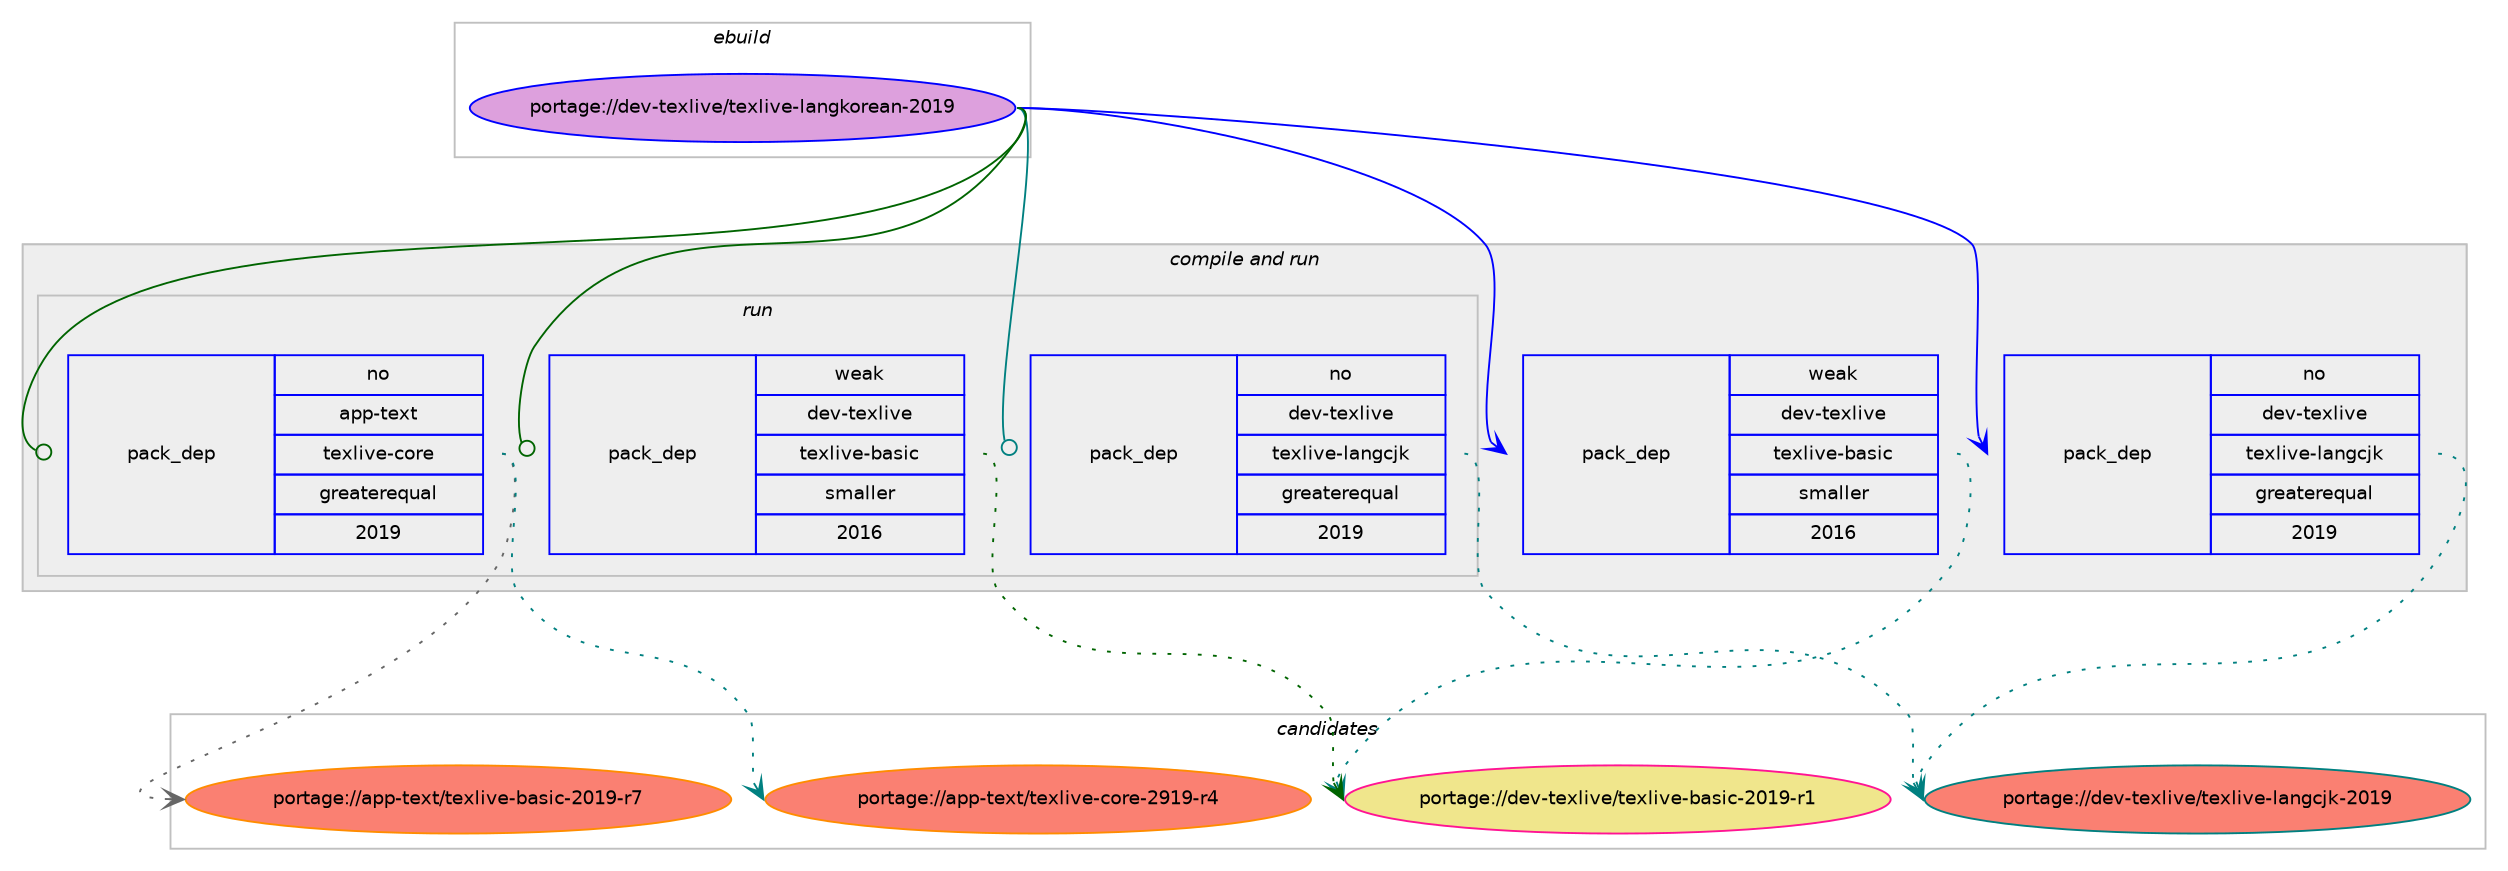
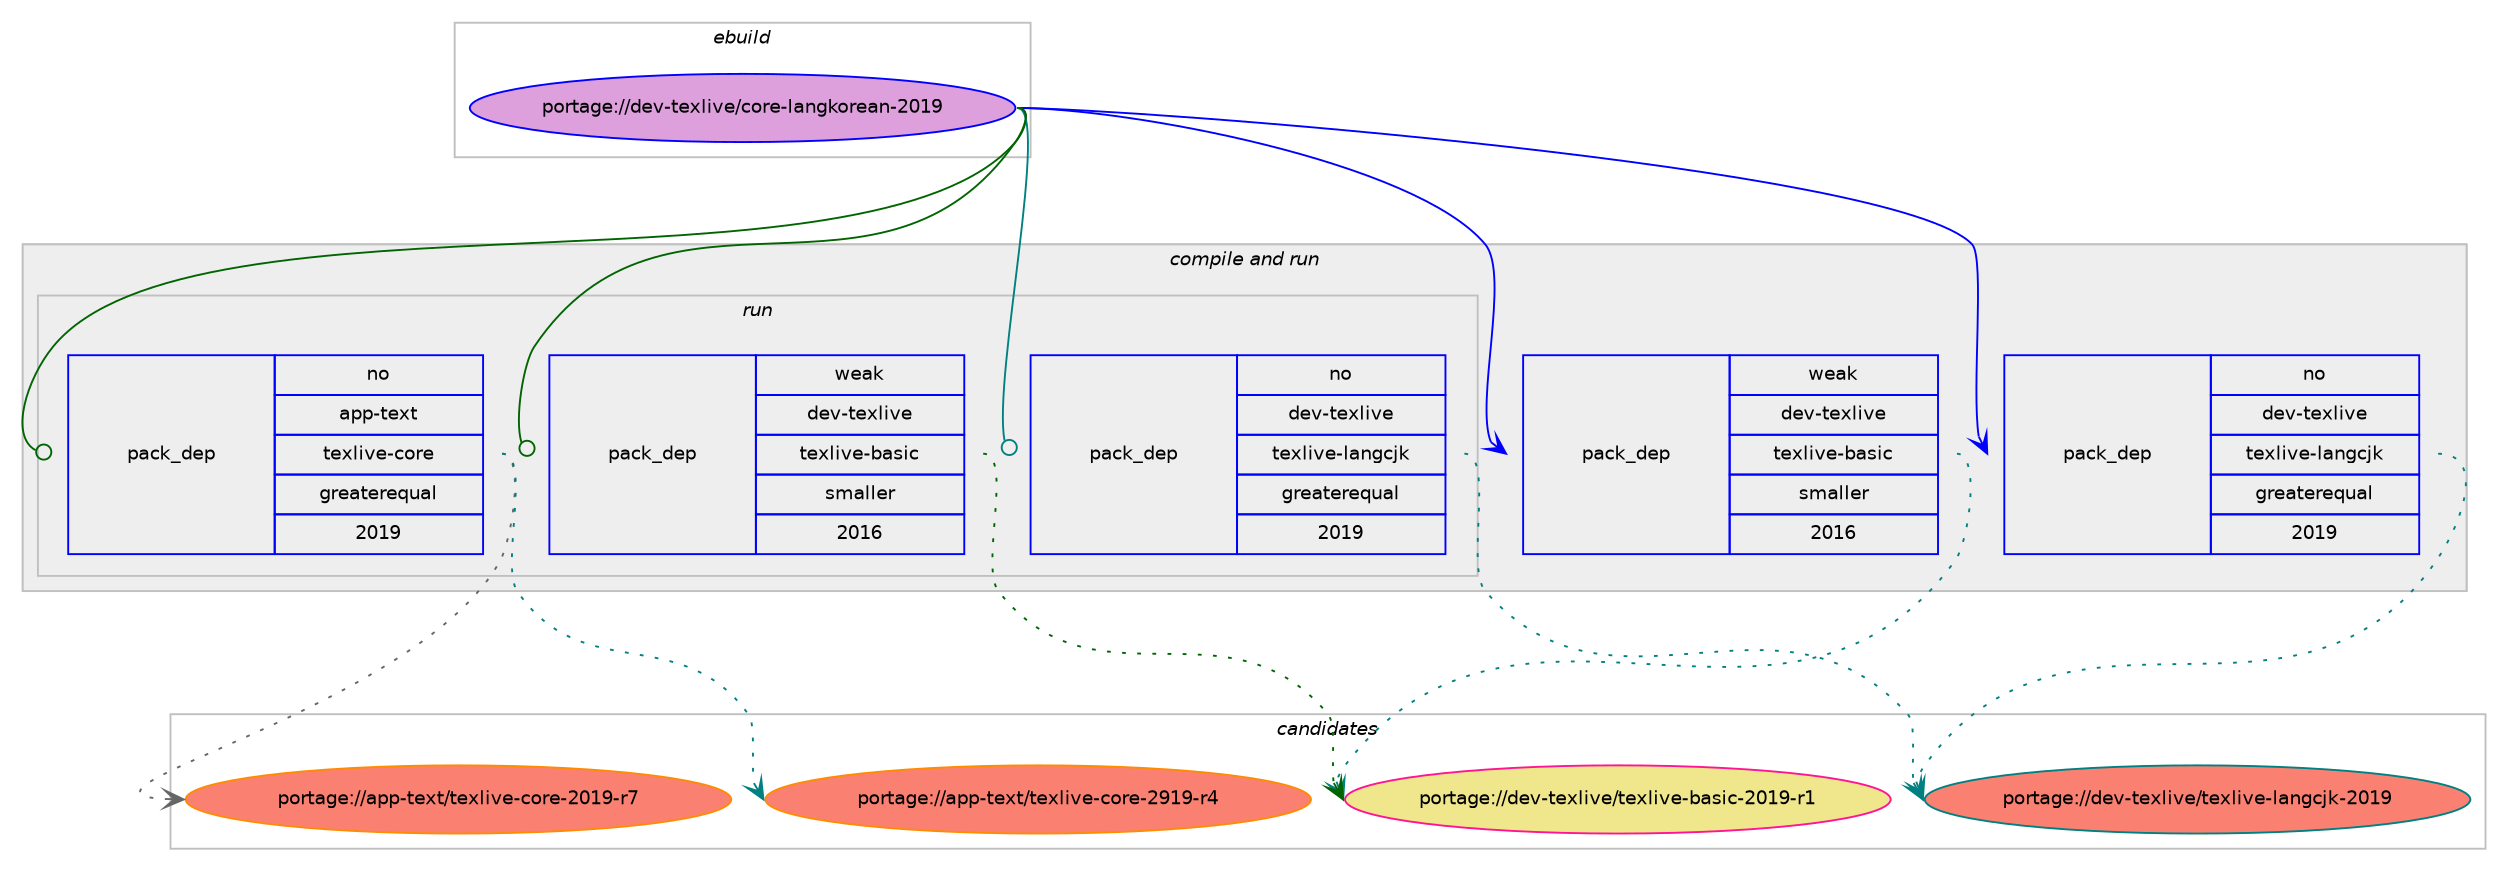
(743, 108) -> (743, 108)
(458, 799) -> (458, 799)
